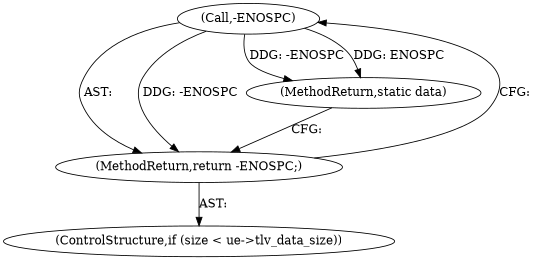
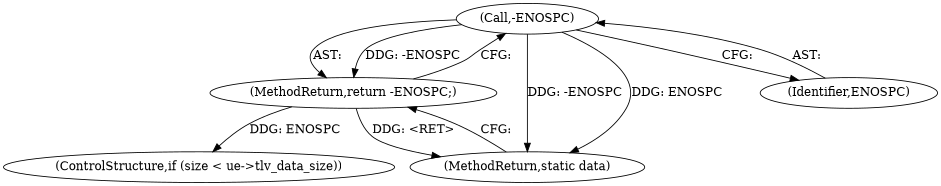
none -> (849, 93)
none -> (386, 144)
(215, 204) -> (295, 130)
